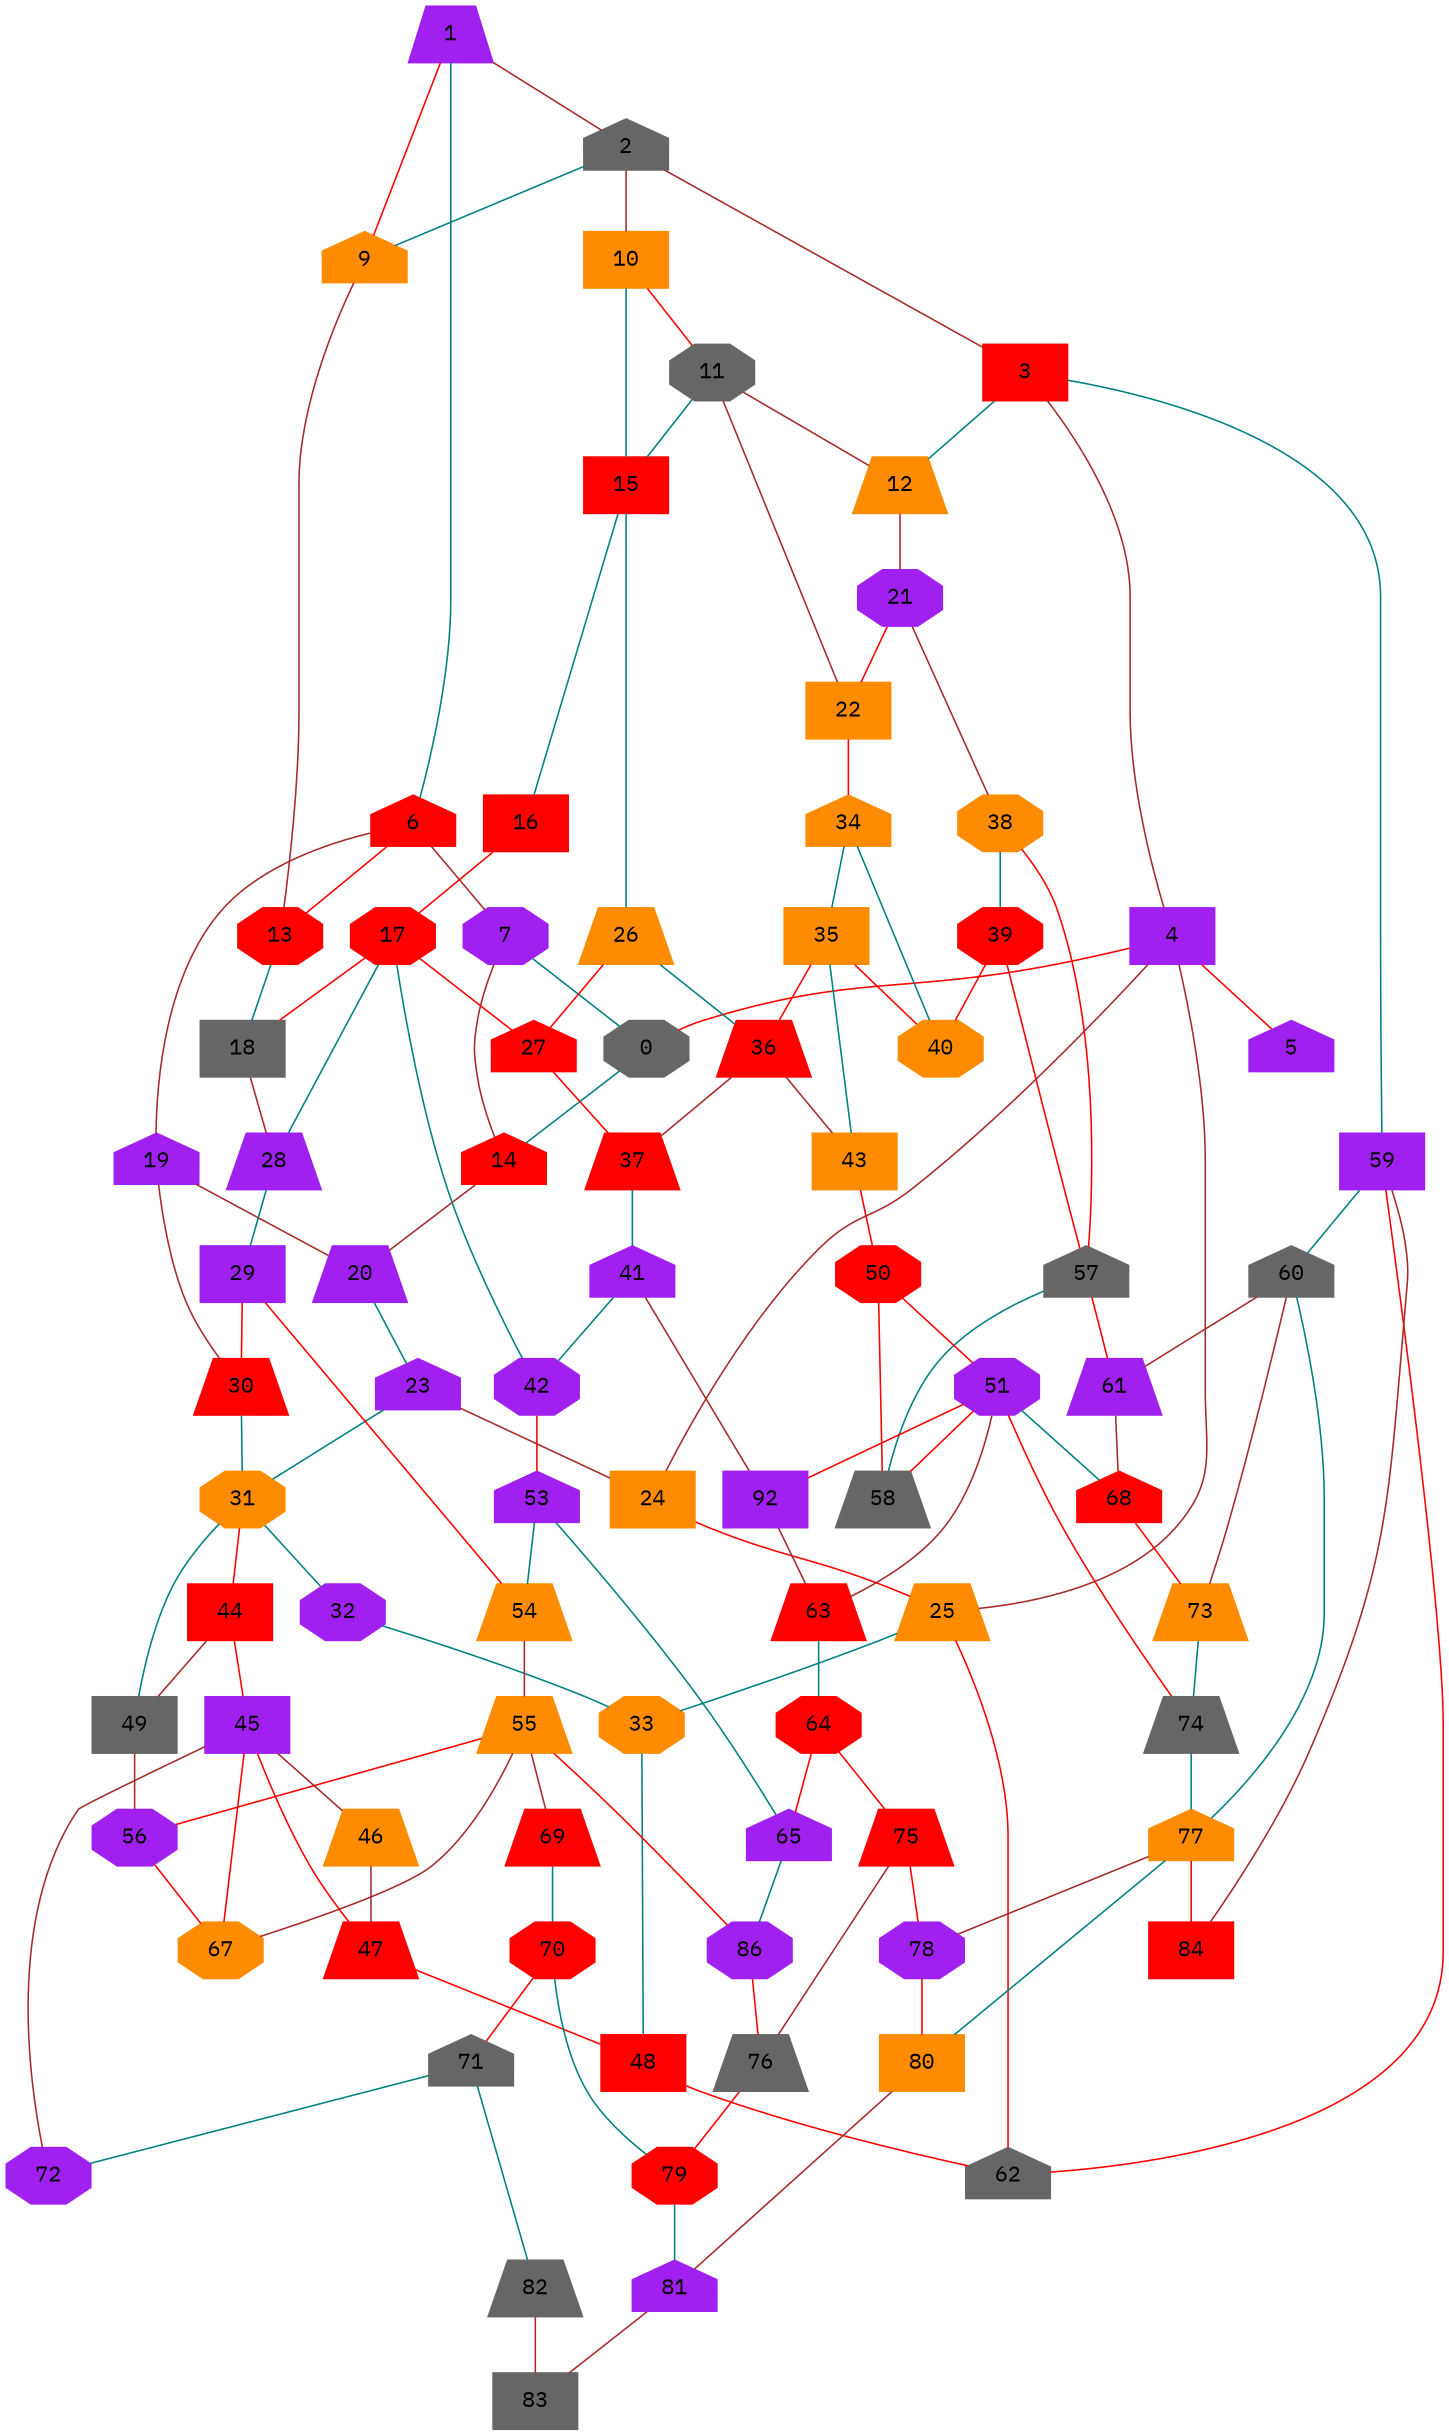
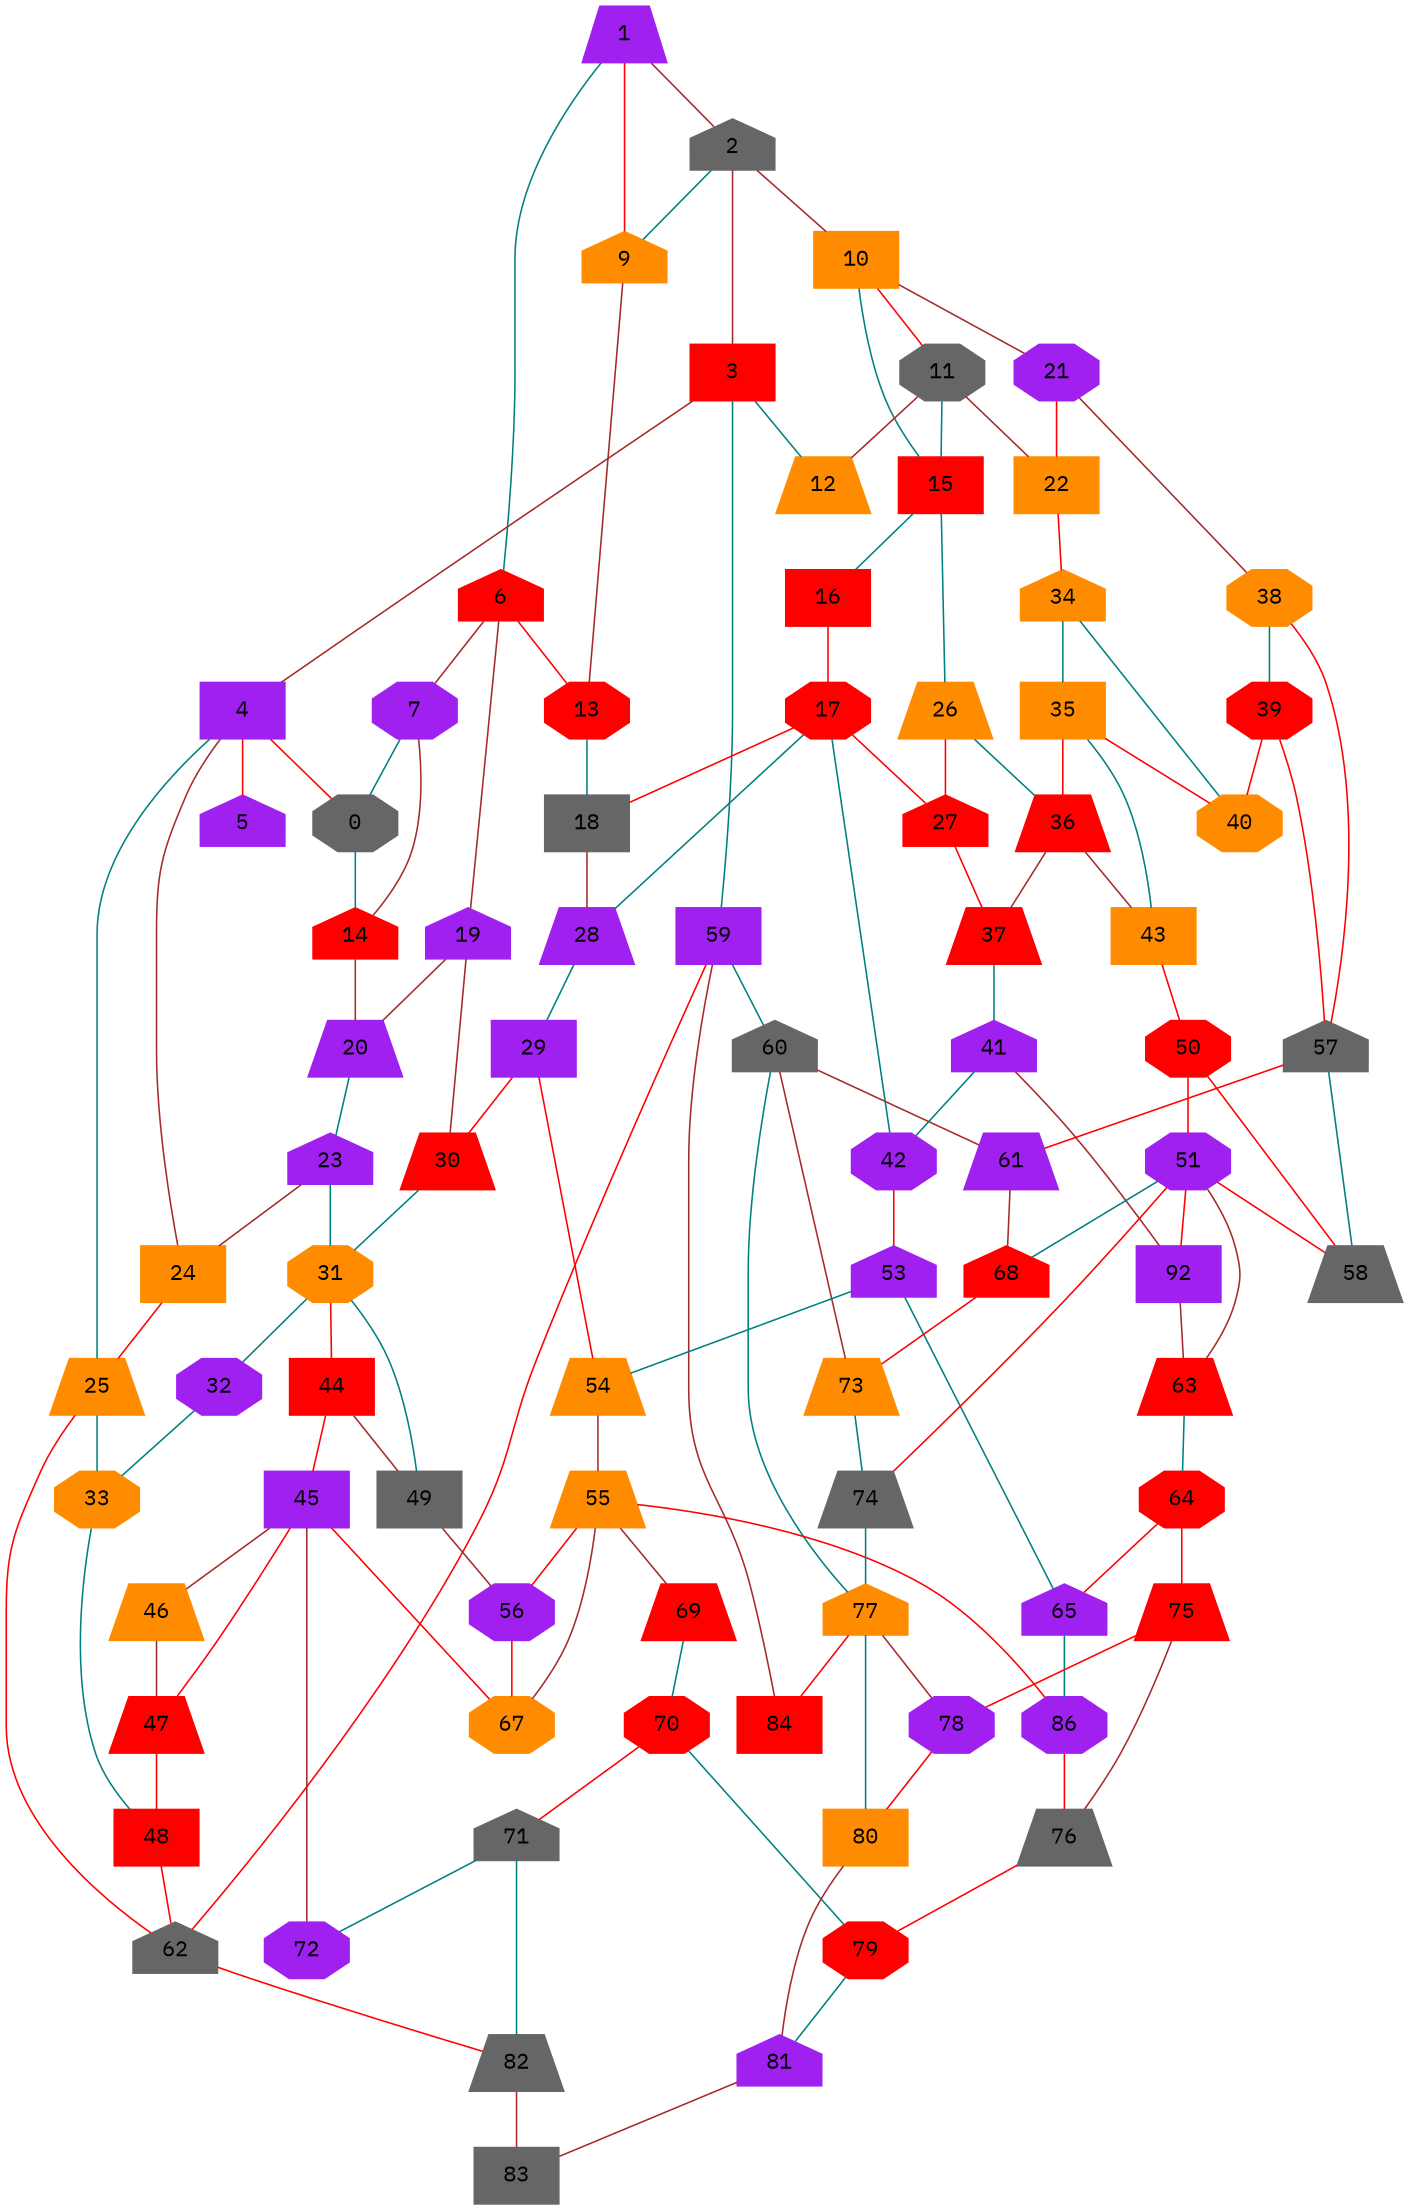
(900, 542) -> (962, 319)
(1205, 1358) -> (97, 1031)
none -> (350, 2011)
